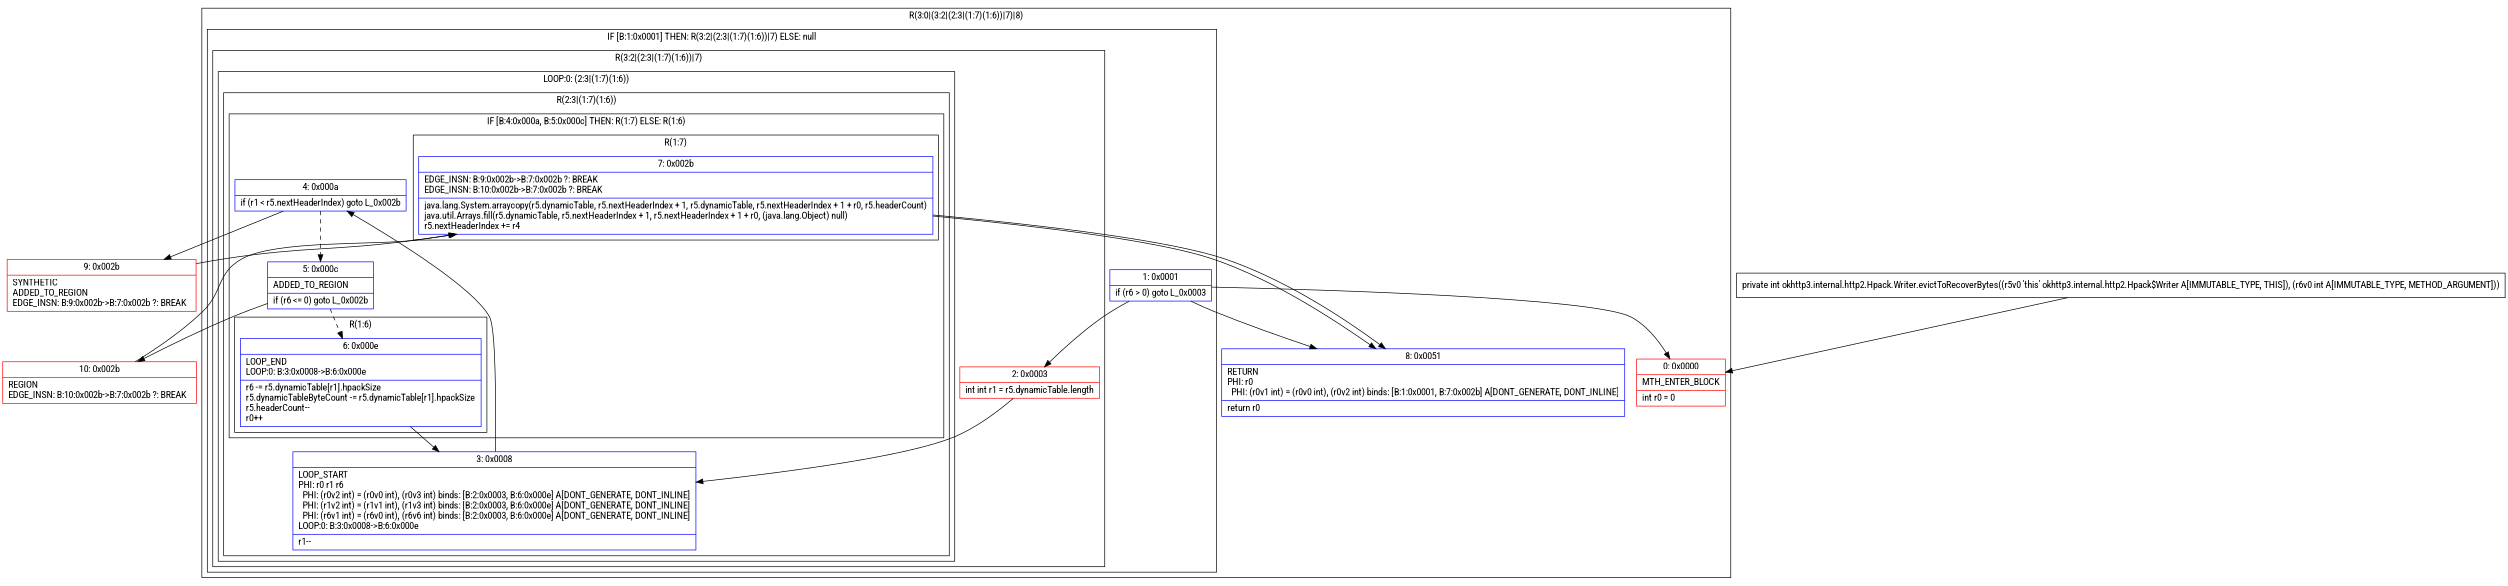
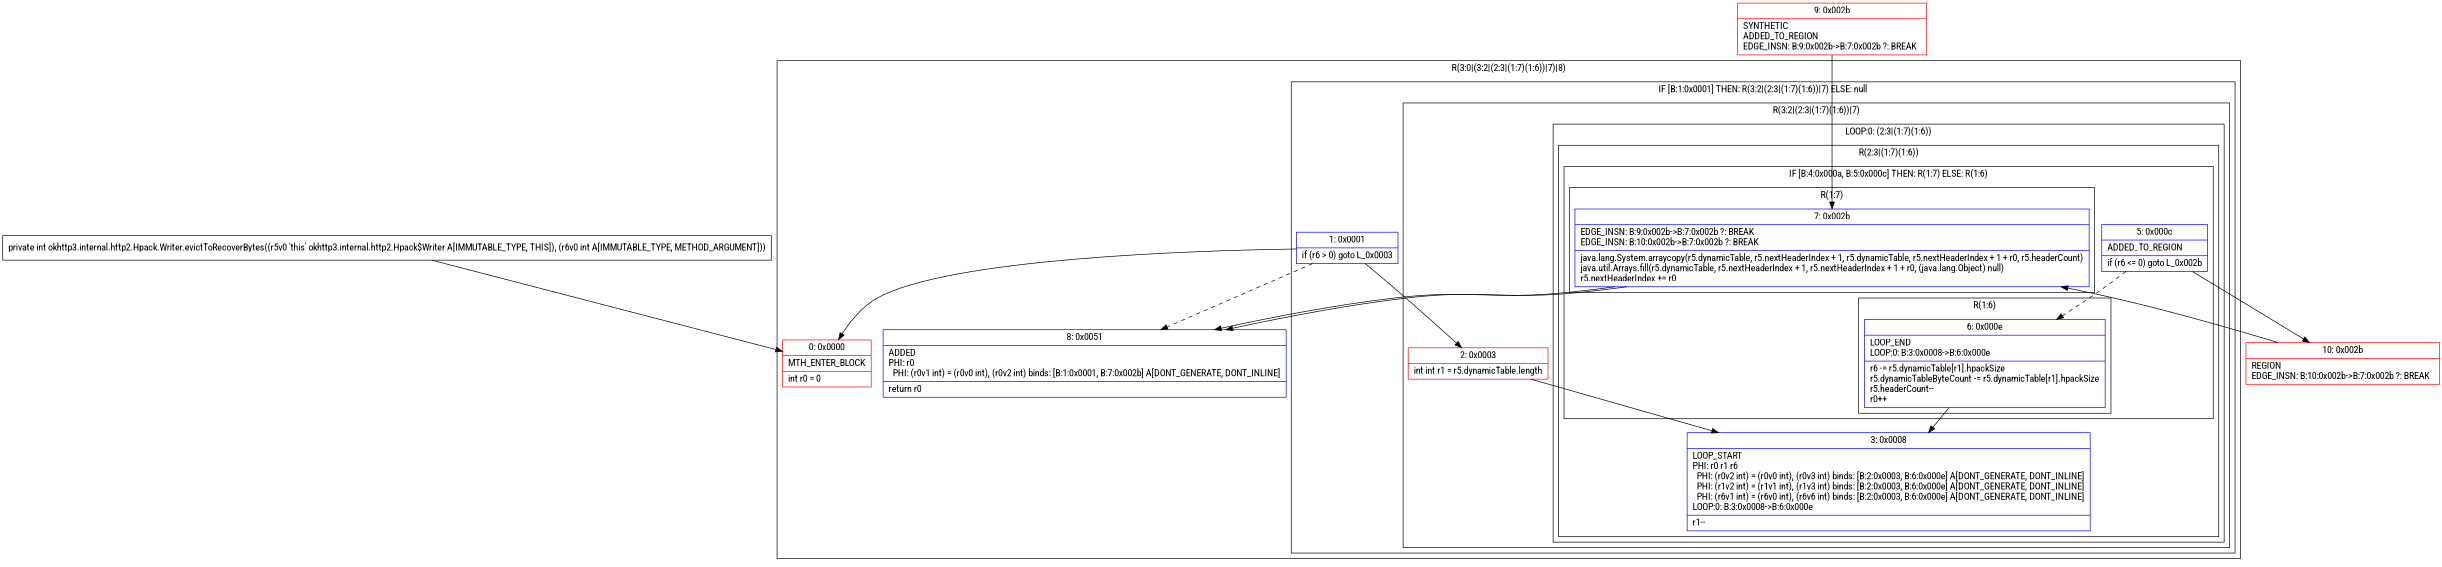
(321, 195) -> none
(472, 226) -> (1628, 279)
(1250, 325) -> (1240, 295)
(1243, 372) -> (902, 353)
